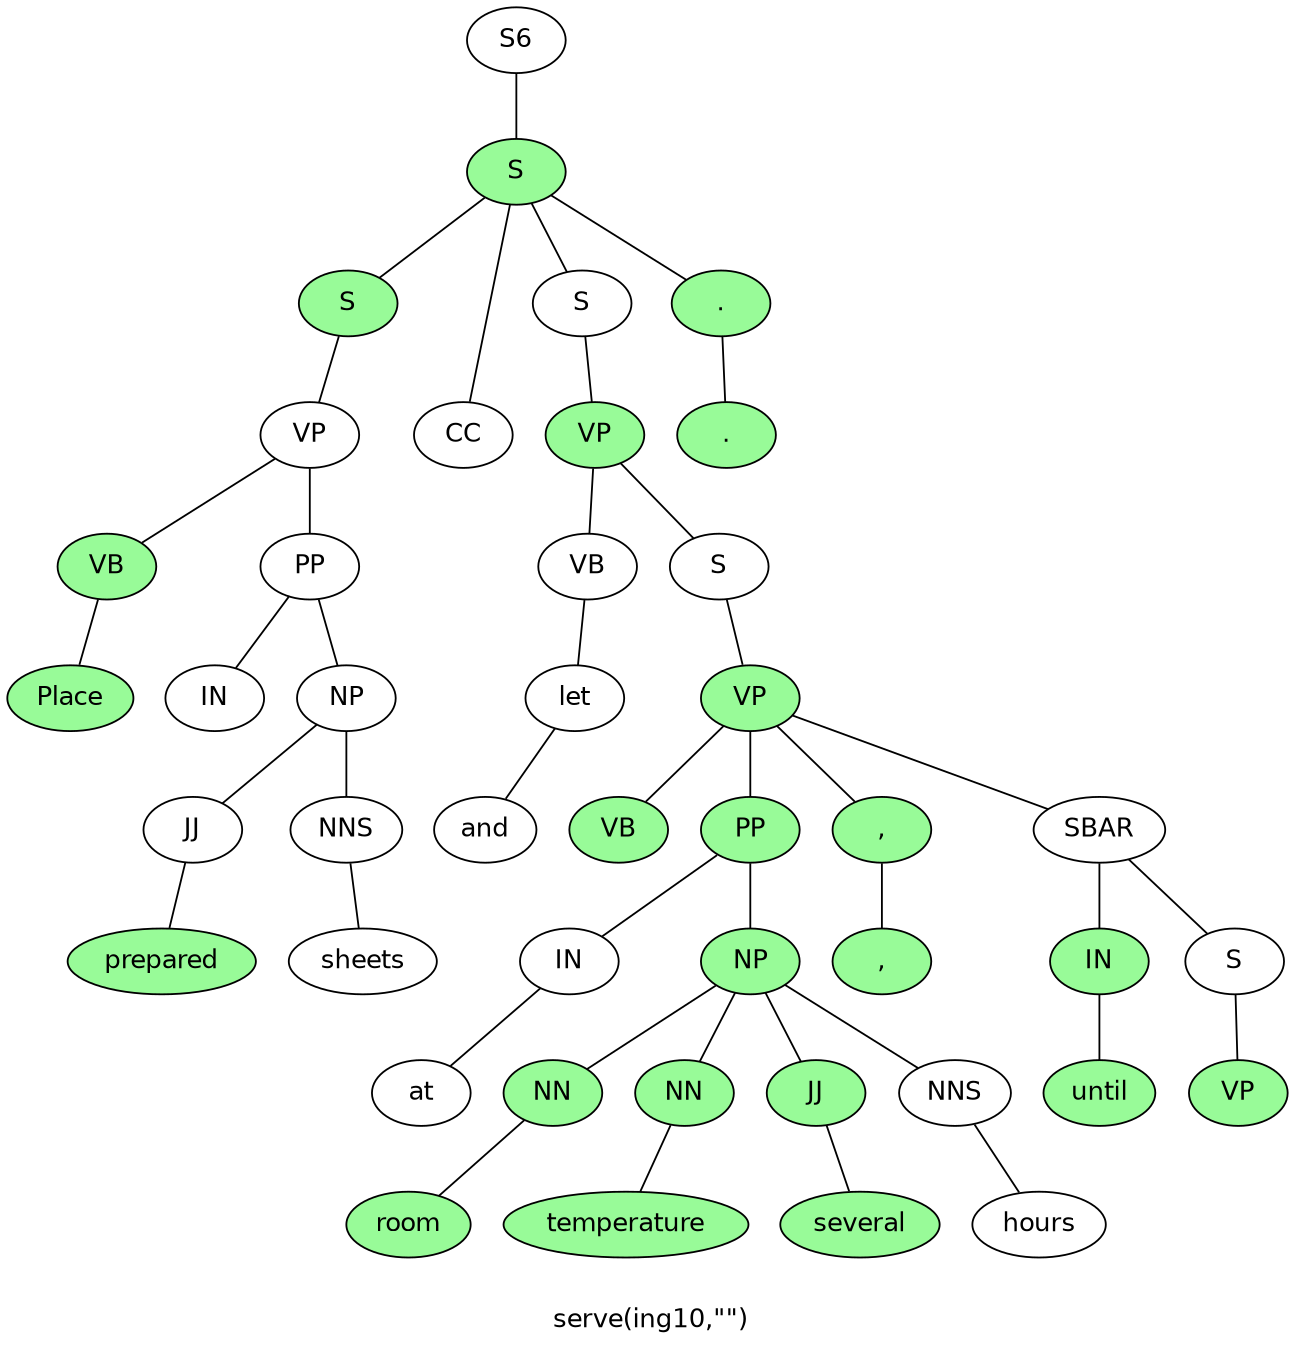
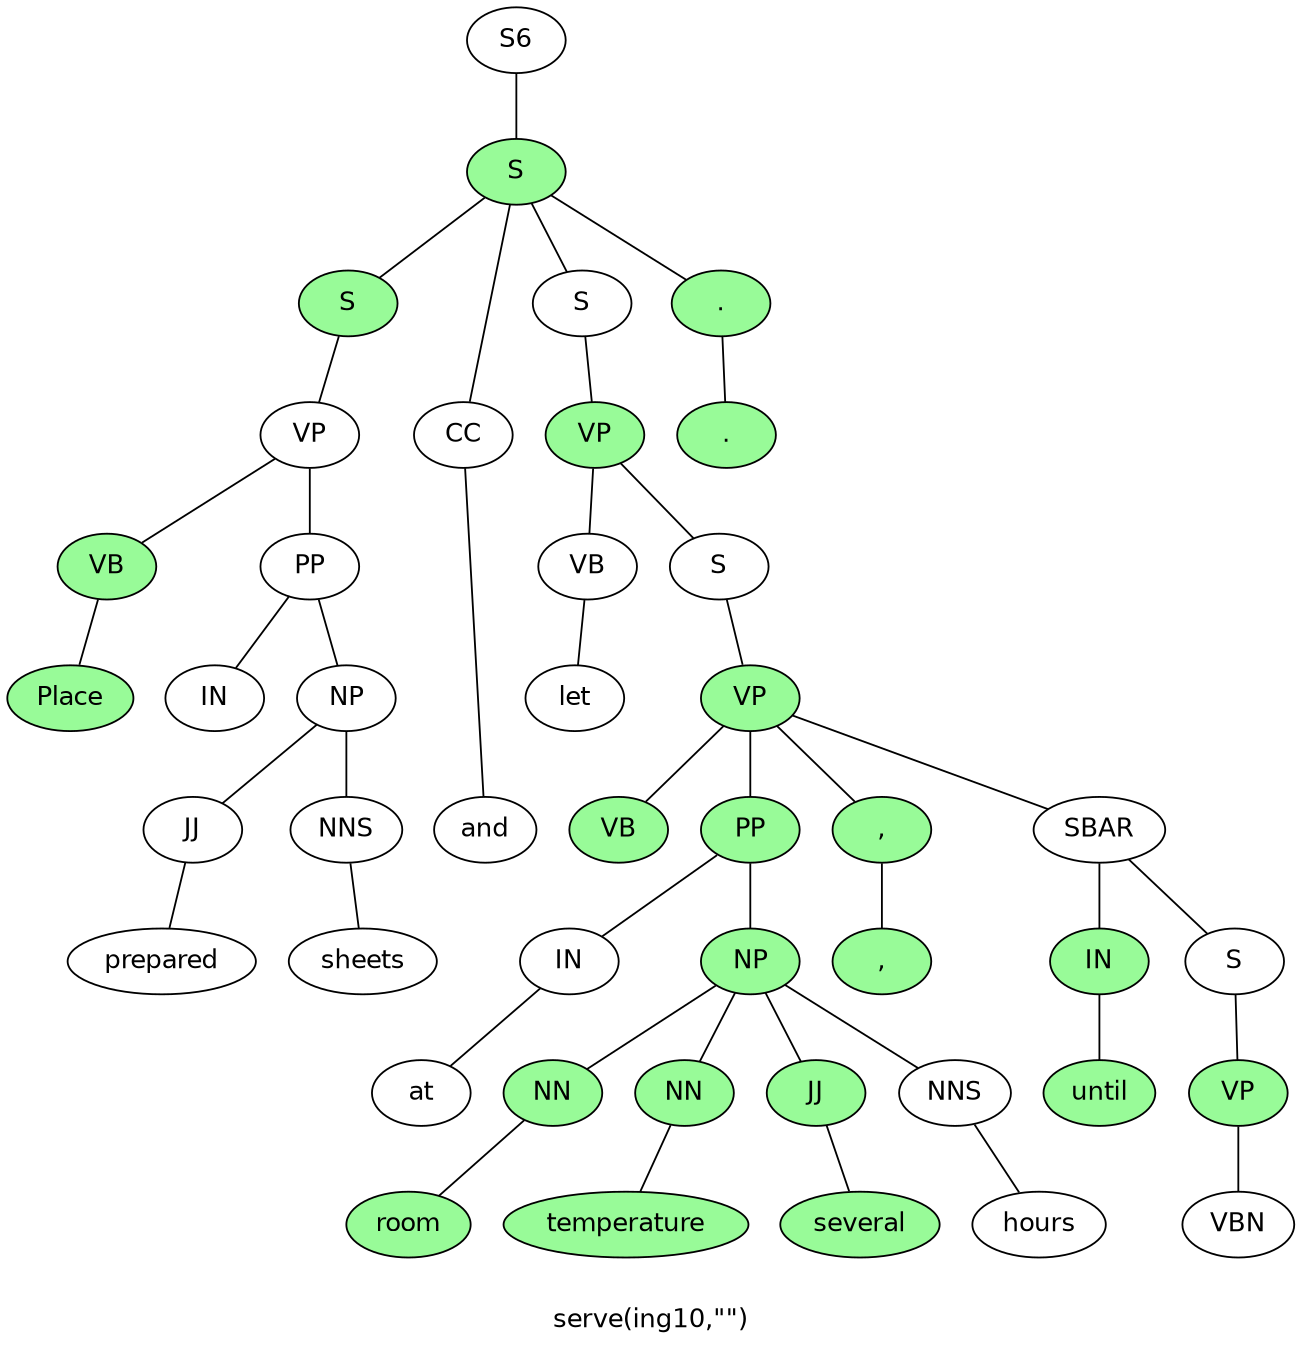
(530, 764) -> (474, 632)
(162, 961) -> (162, 961)
none -> (1238, 1225)
